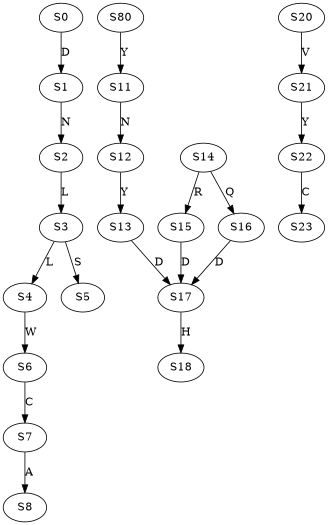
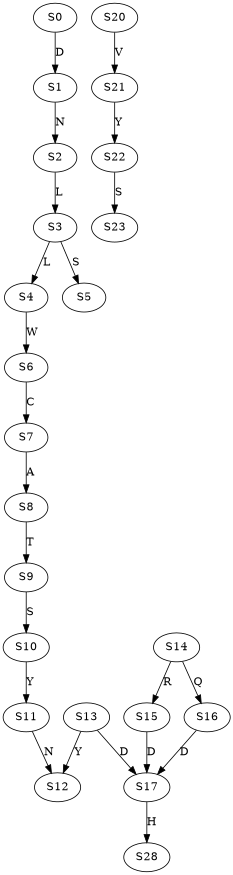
(121, 18) -> (26, 647)
(121, 189) -> (73, 749)
(306, 193) -> (119, 193)
(181, 368) -> (147, 857)
none -> (26, 577)
